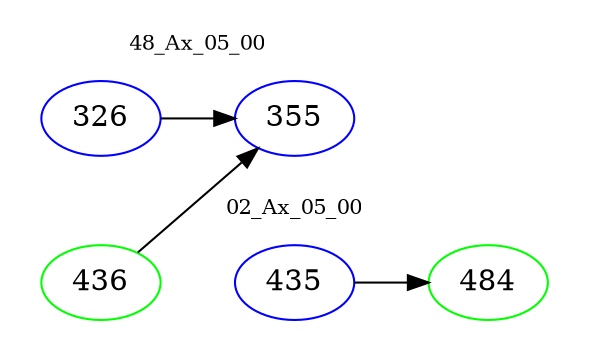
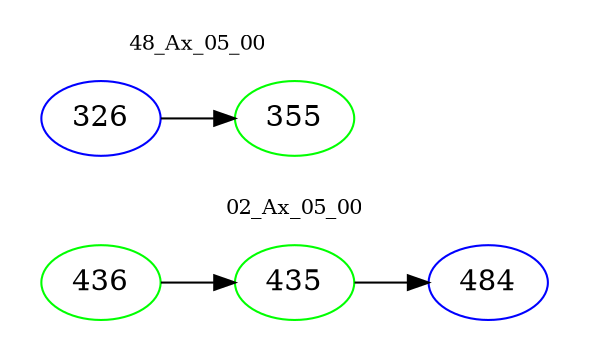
(295, 118) -> (295, 118)
(190, 207) -> (187, 283)
(295, 283) -> (295, 283)
(488, 283) -> (488, 283)
